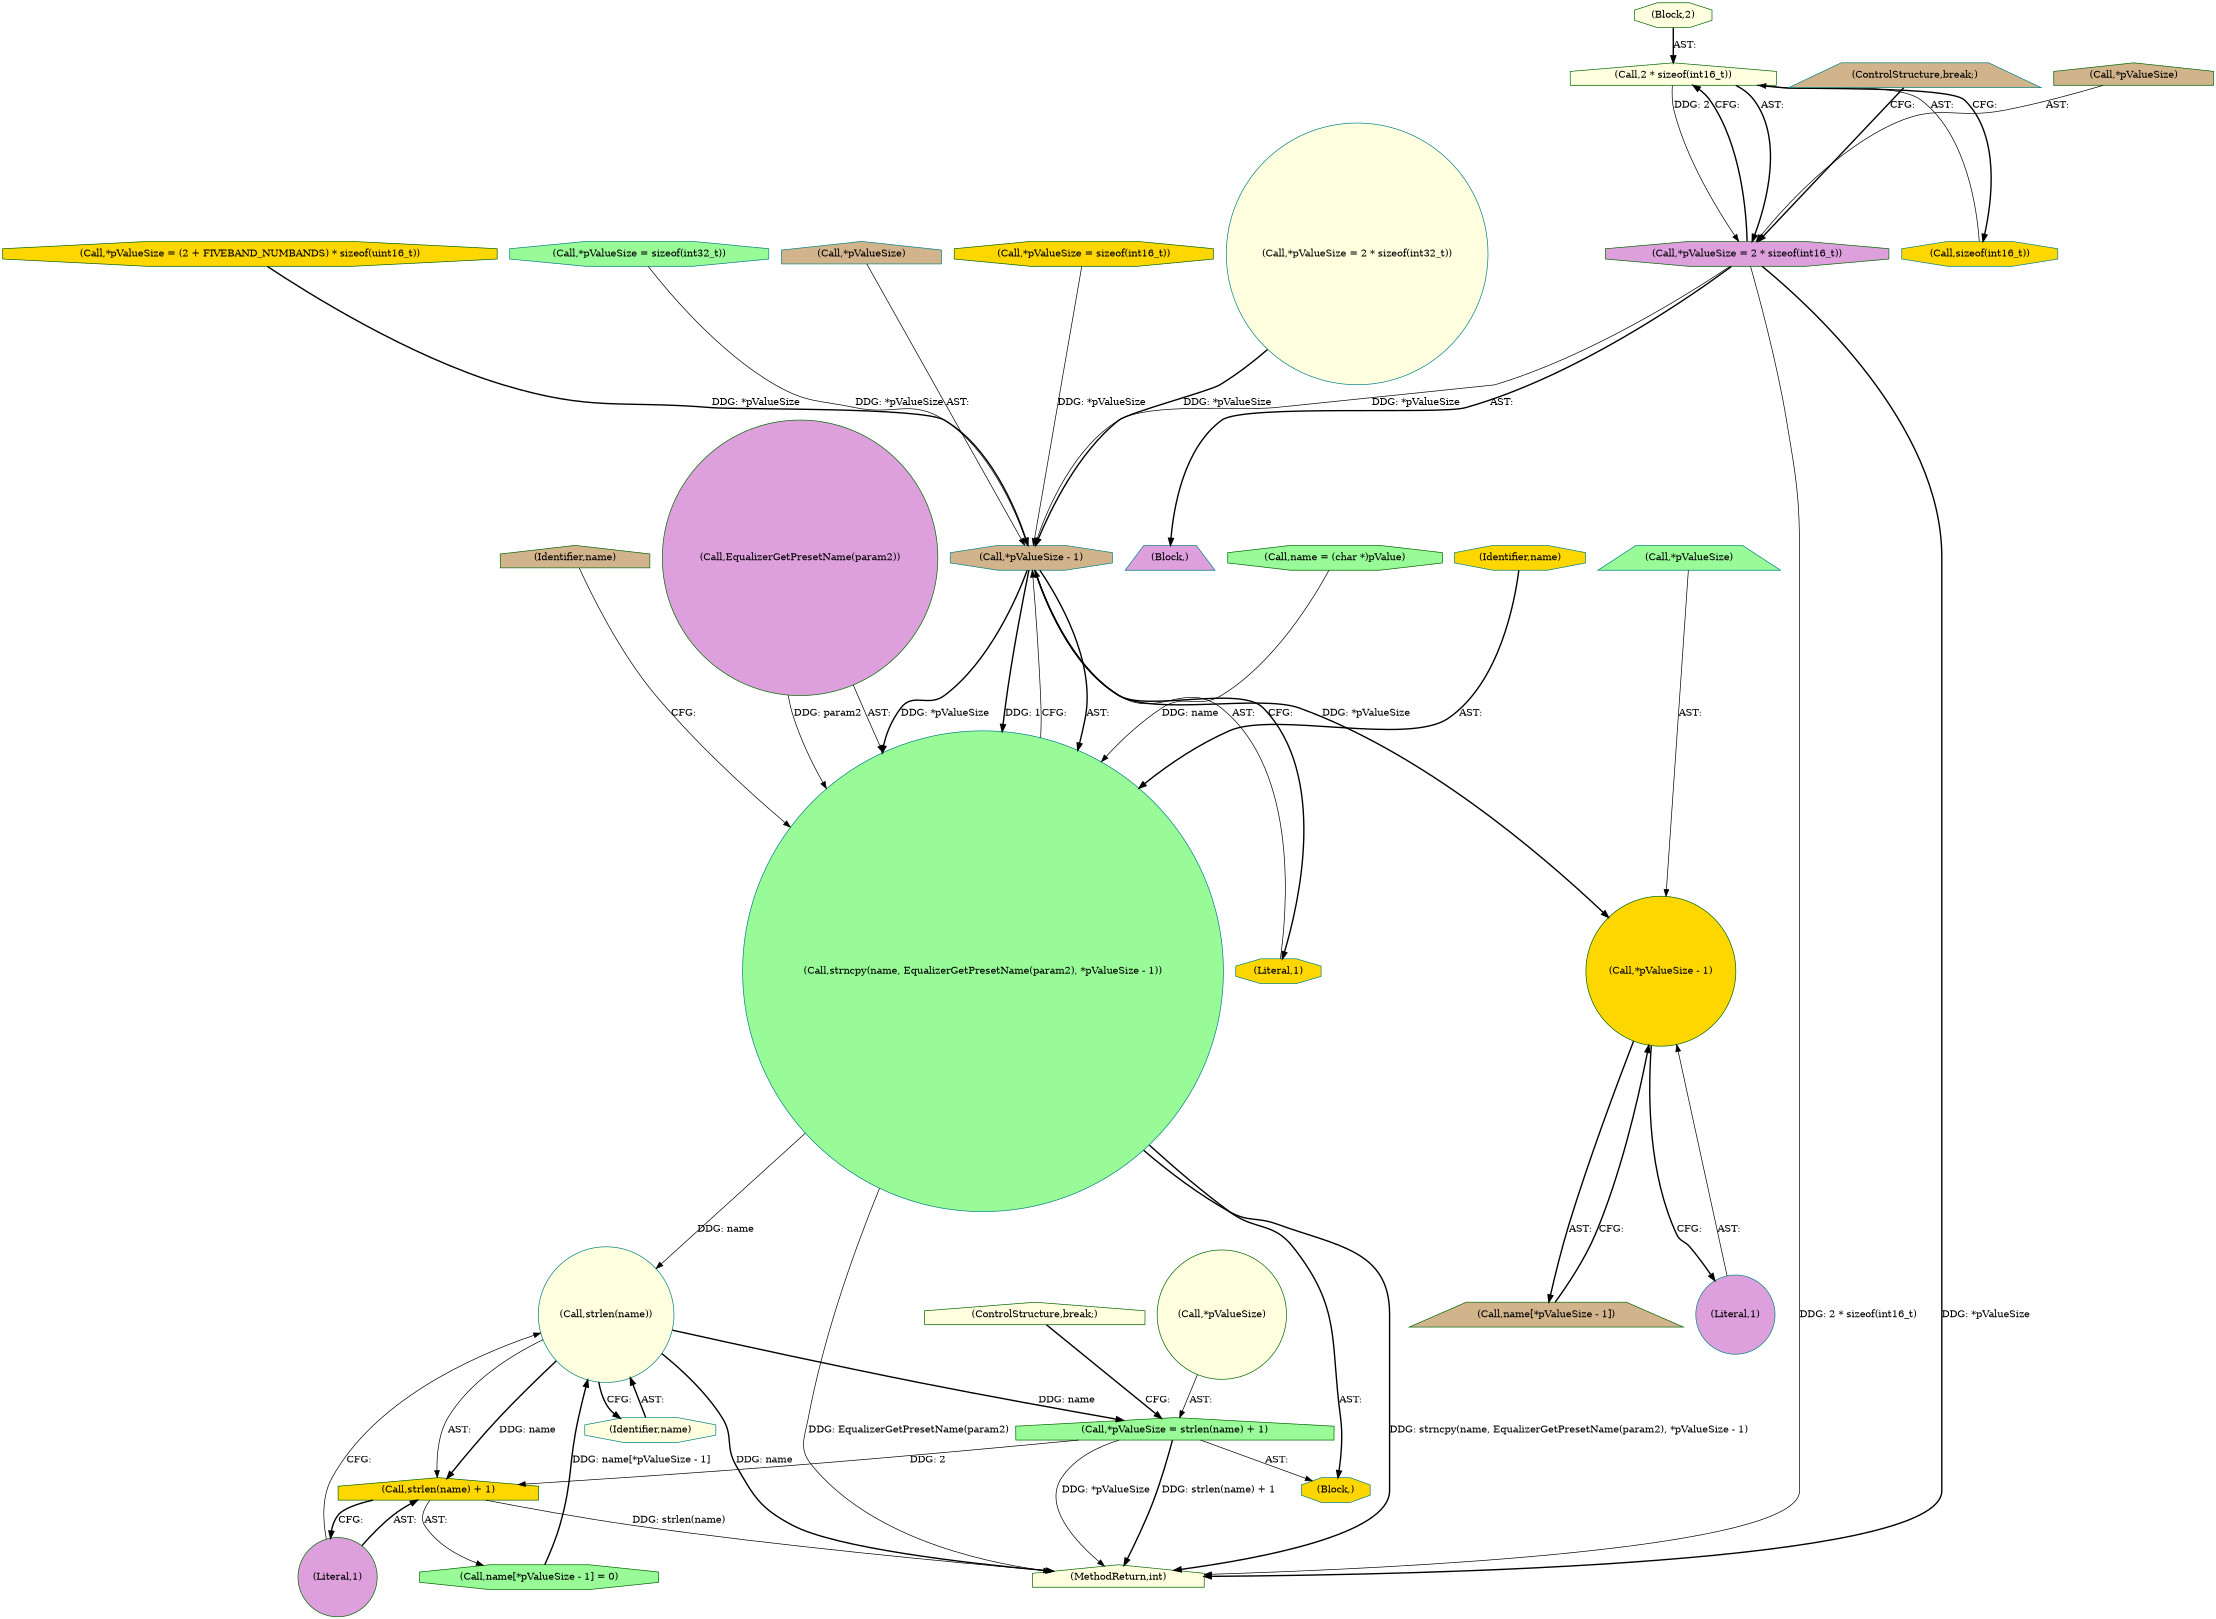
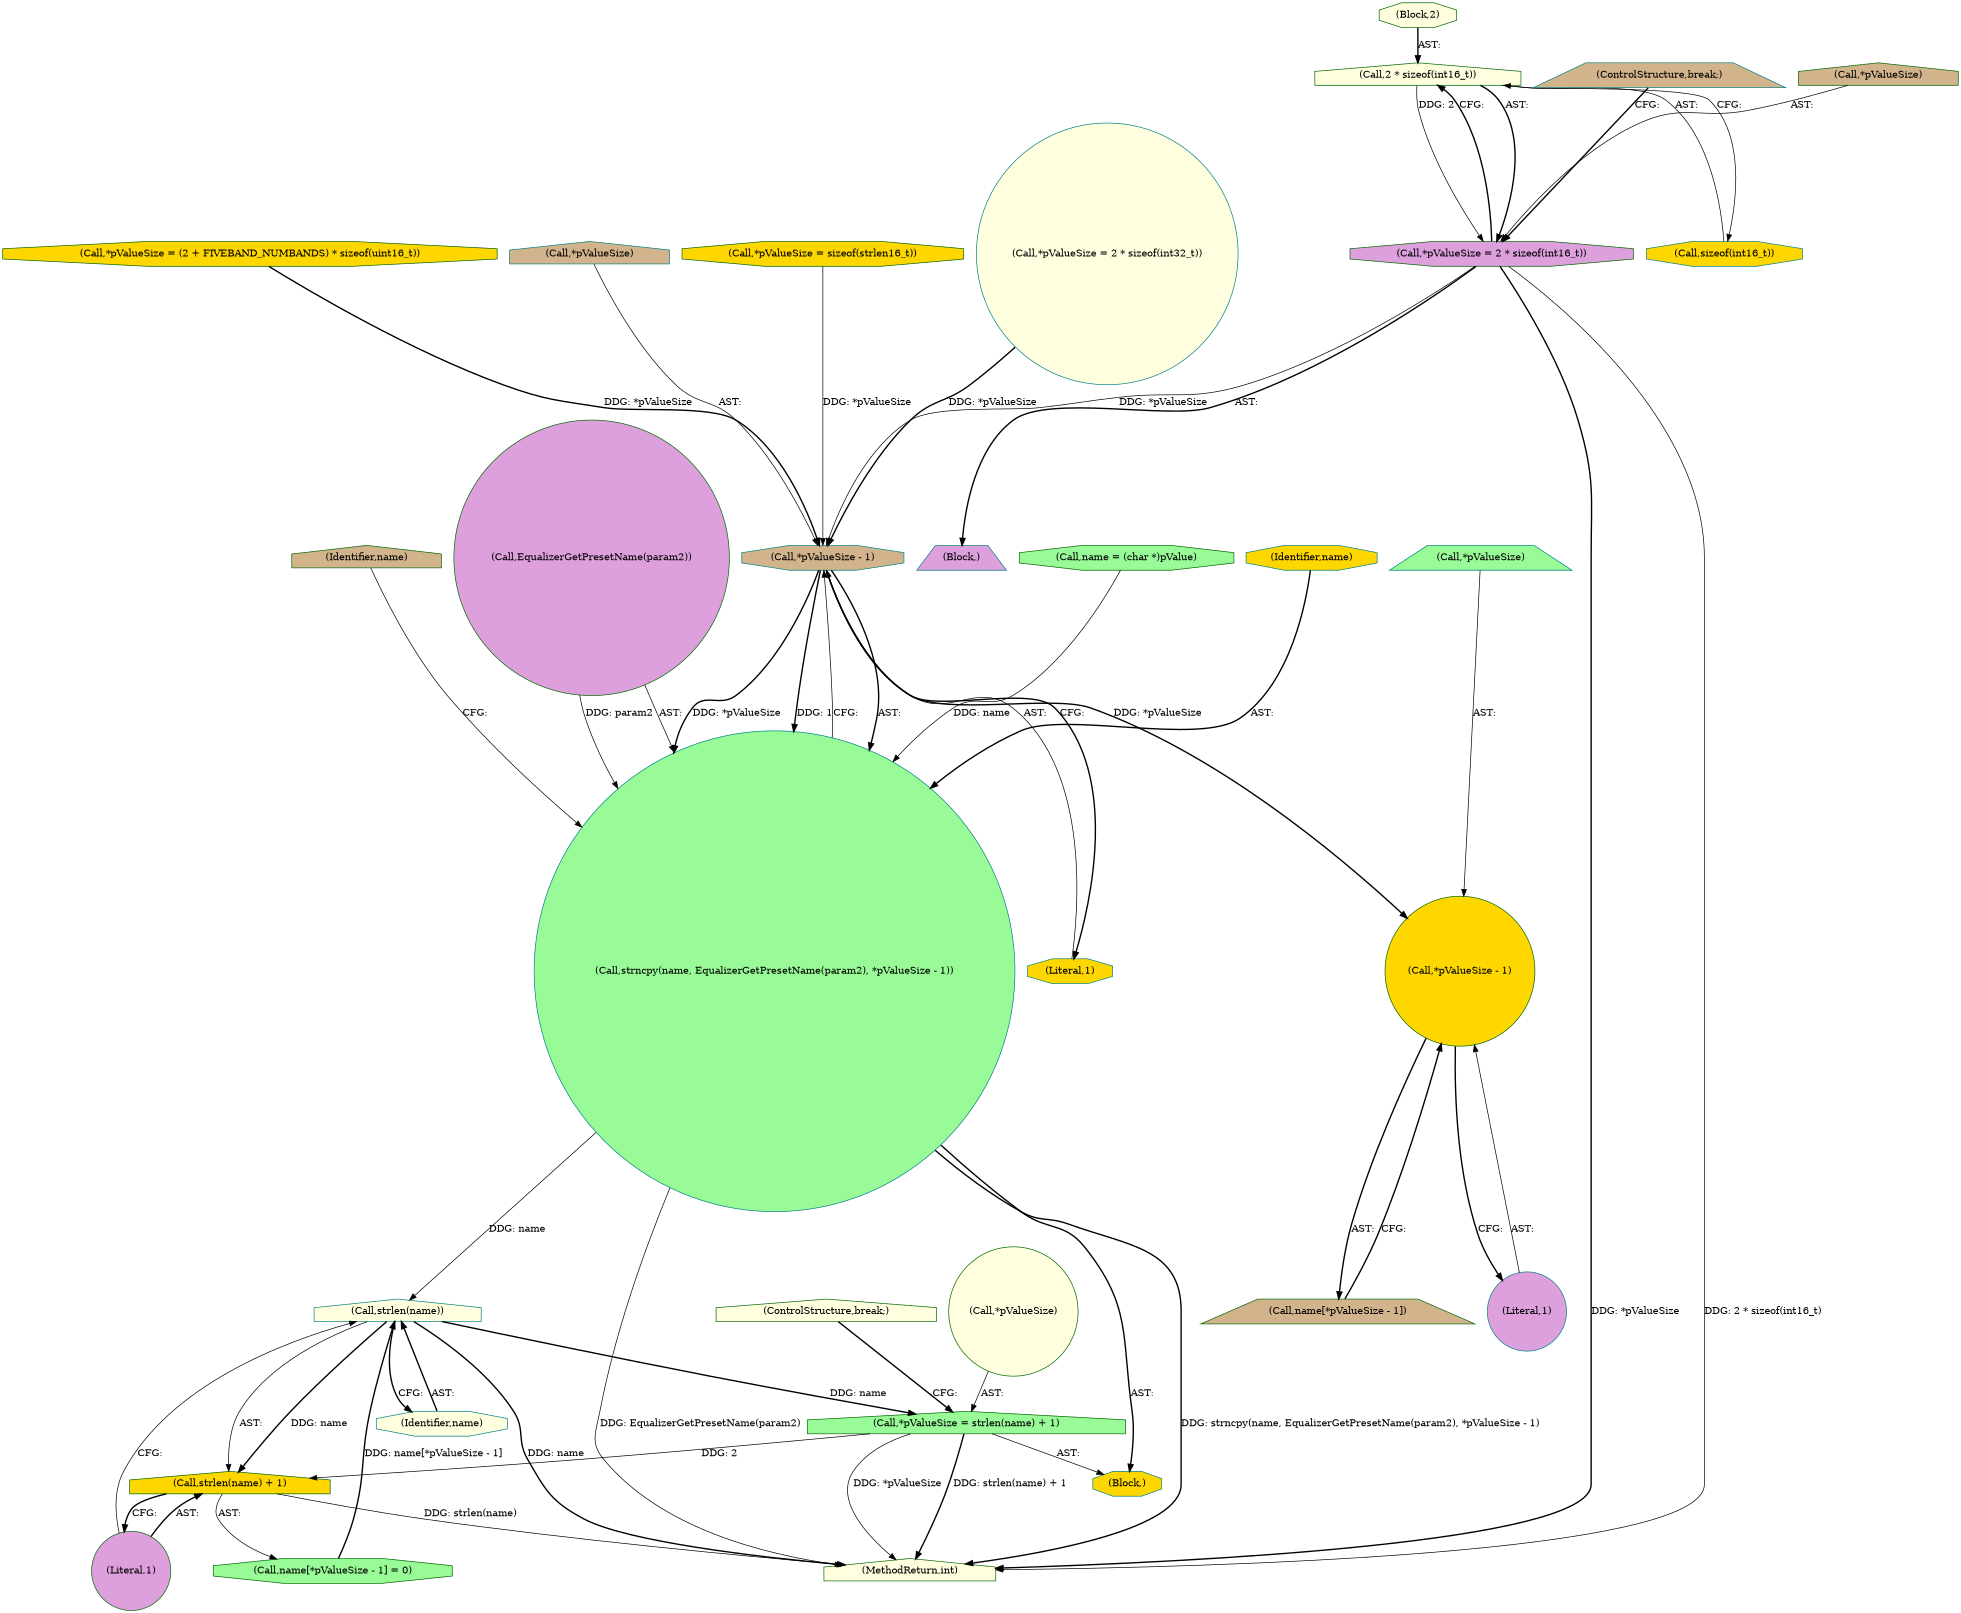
(1932, 92) -> (1677, 92)
(639, 254) -> none
(1084, 254) -> (823, 254)
(606, 1315) -> (398, 1311)
